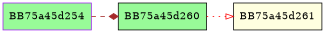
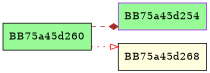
(100, 16) -> (100, 27)
(278, 16) -> (162, 57)
